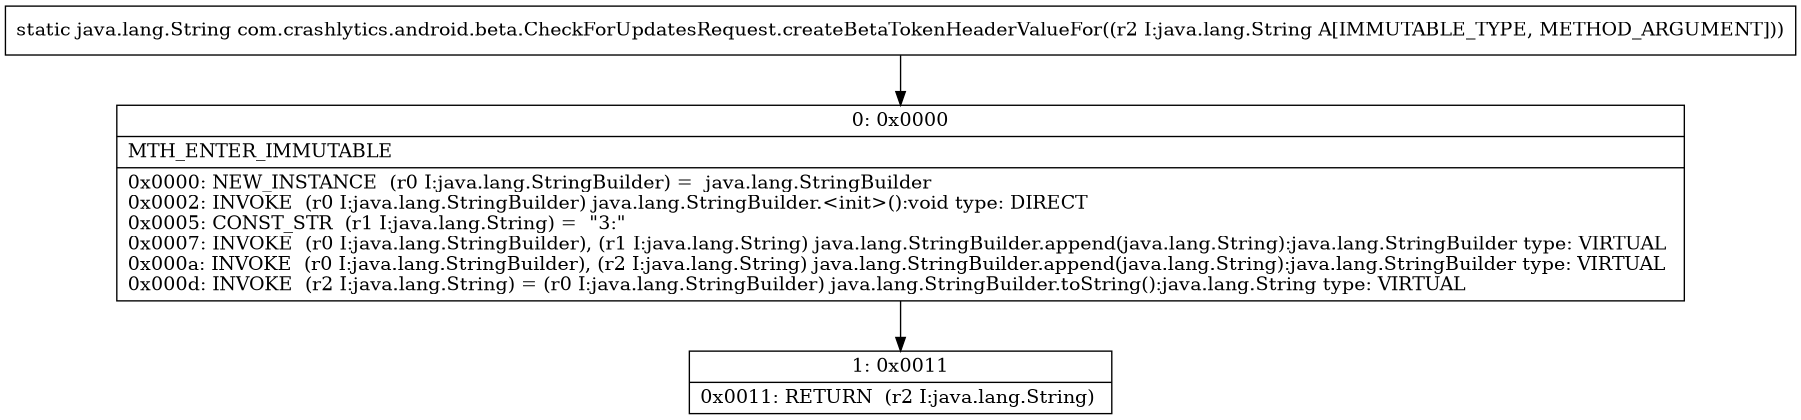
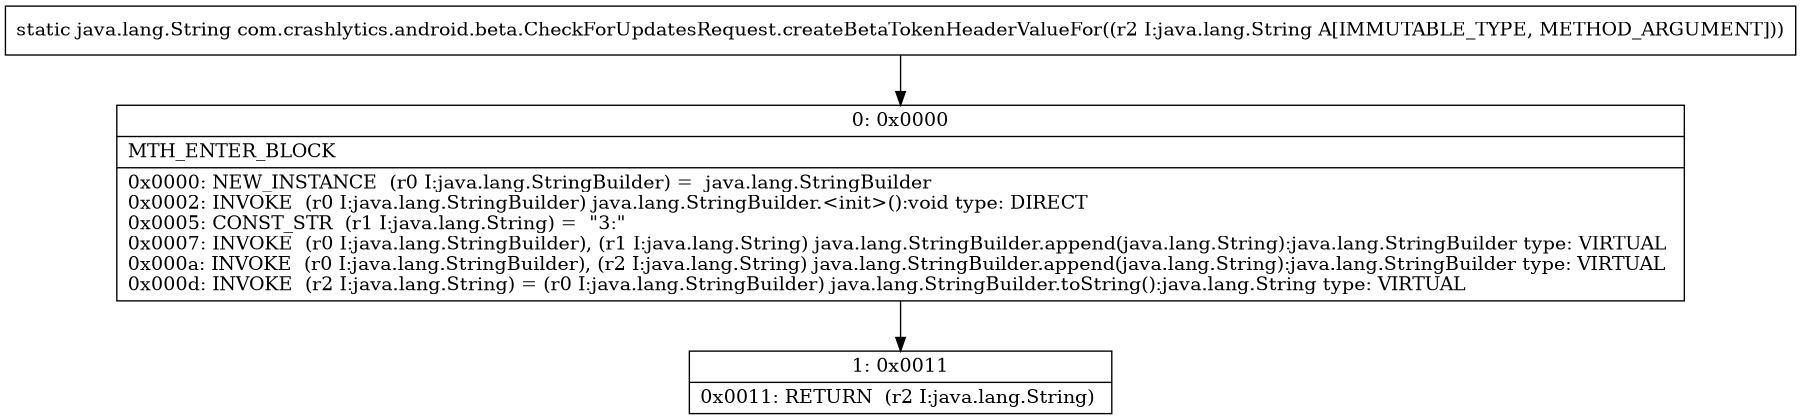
(261, 151) -> (232, 151)
